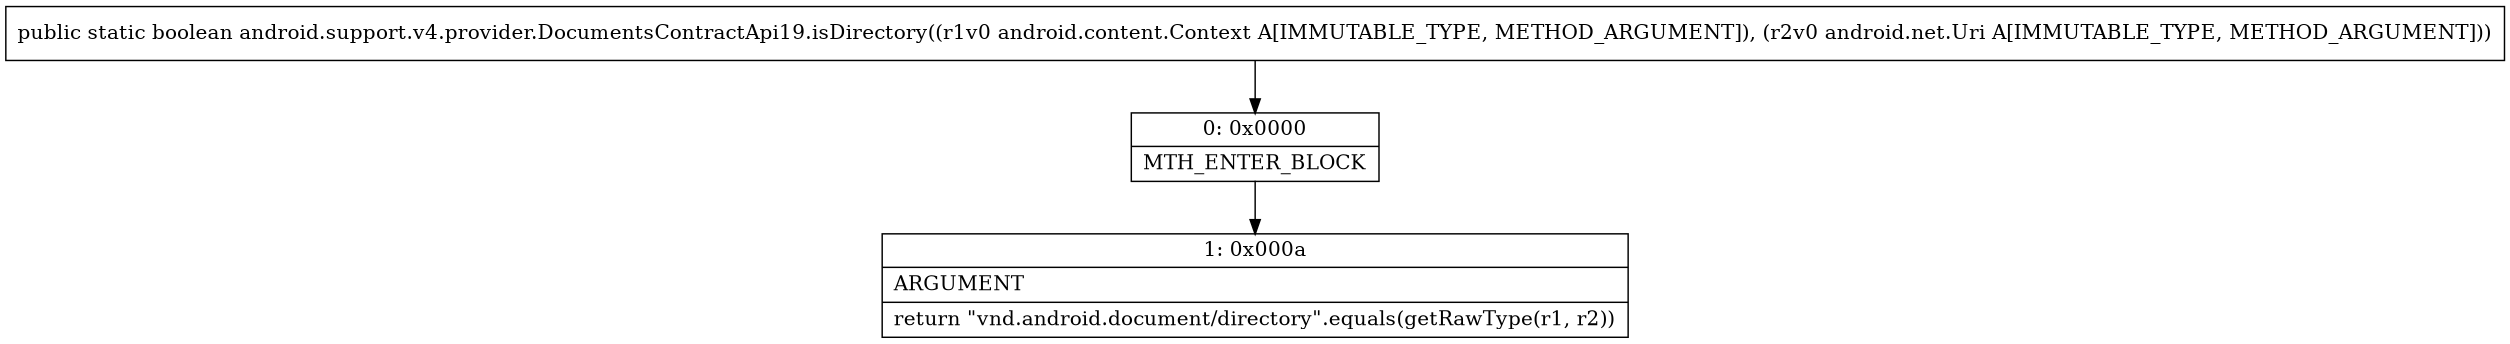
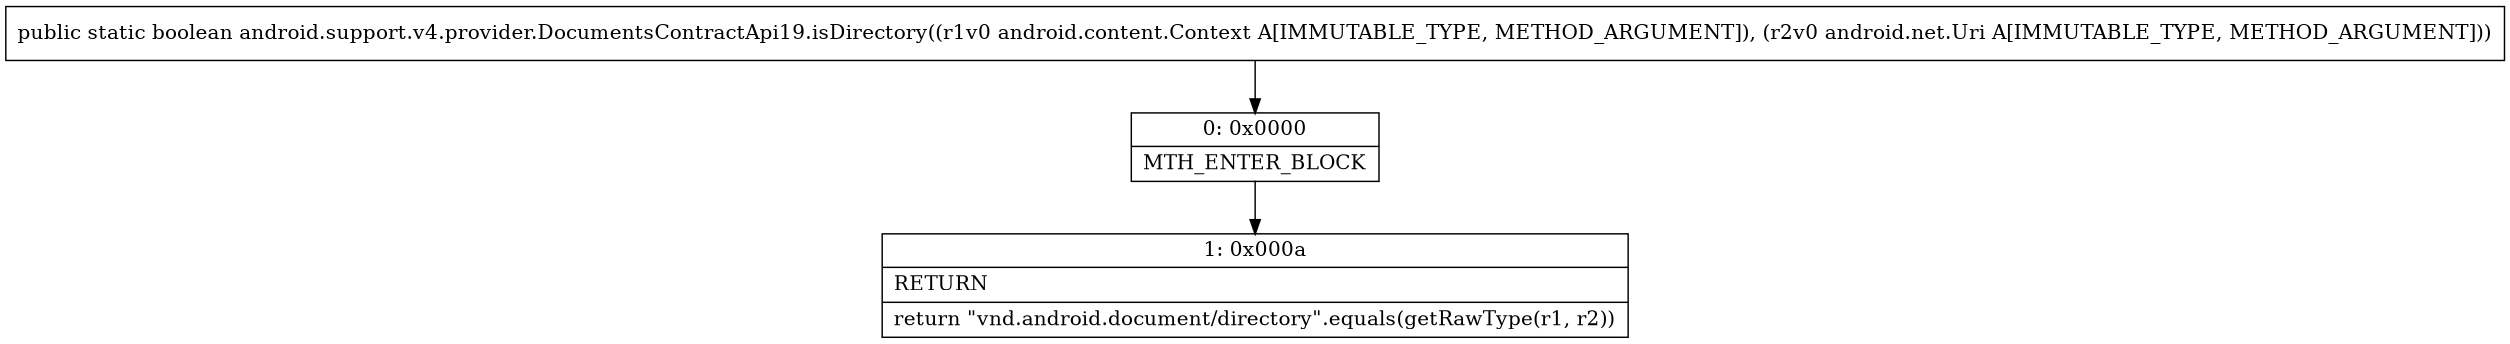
(959, 284) -> (941, 284)
